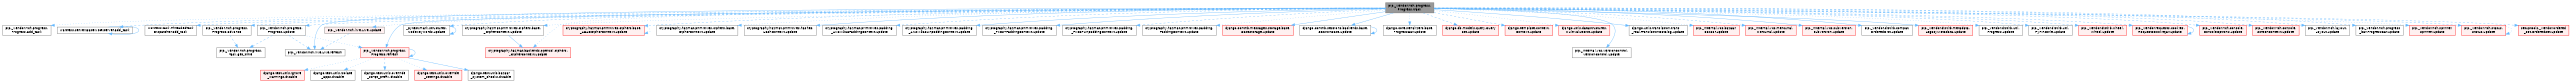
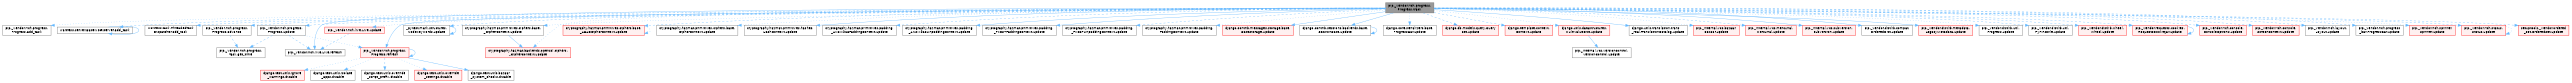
(1535, 12) -> (1592, 40)
(355, 30) -> (355, 30)
